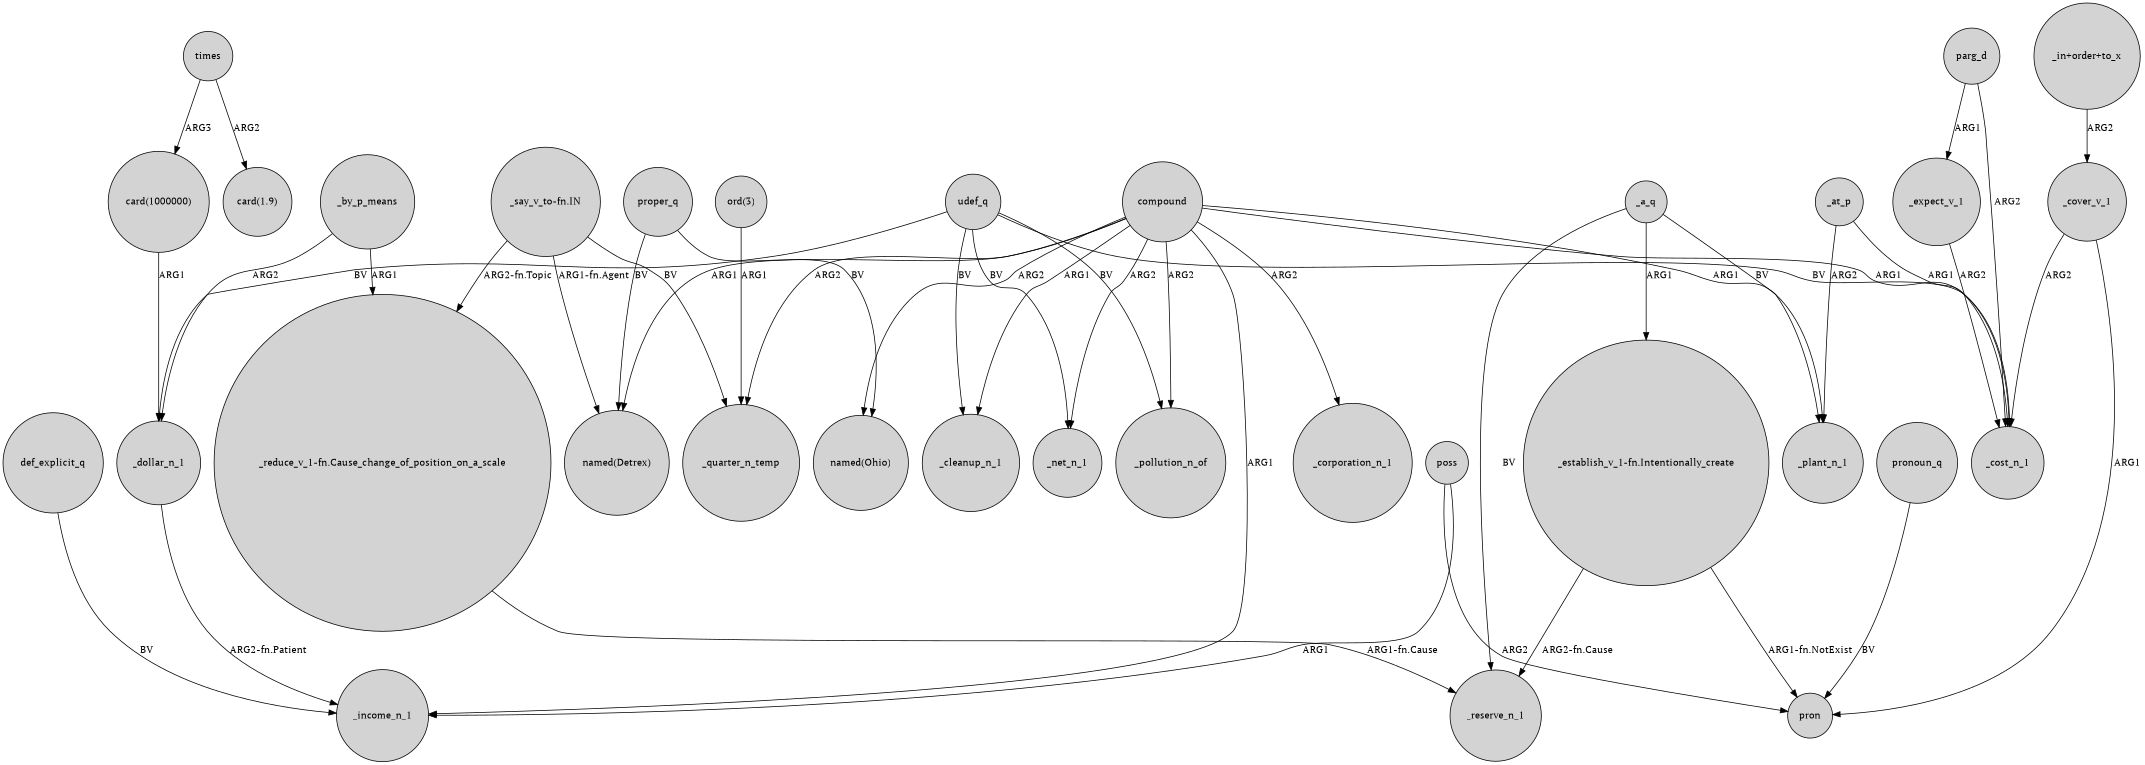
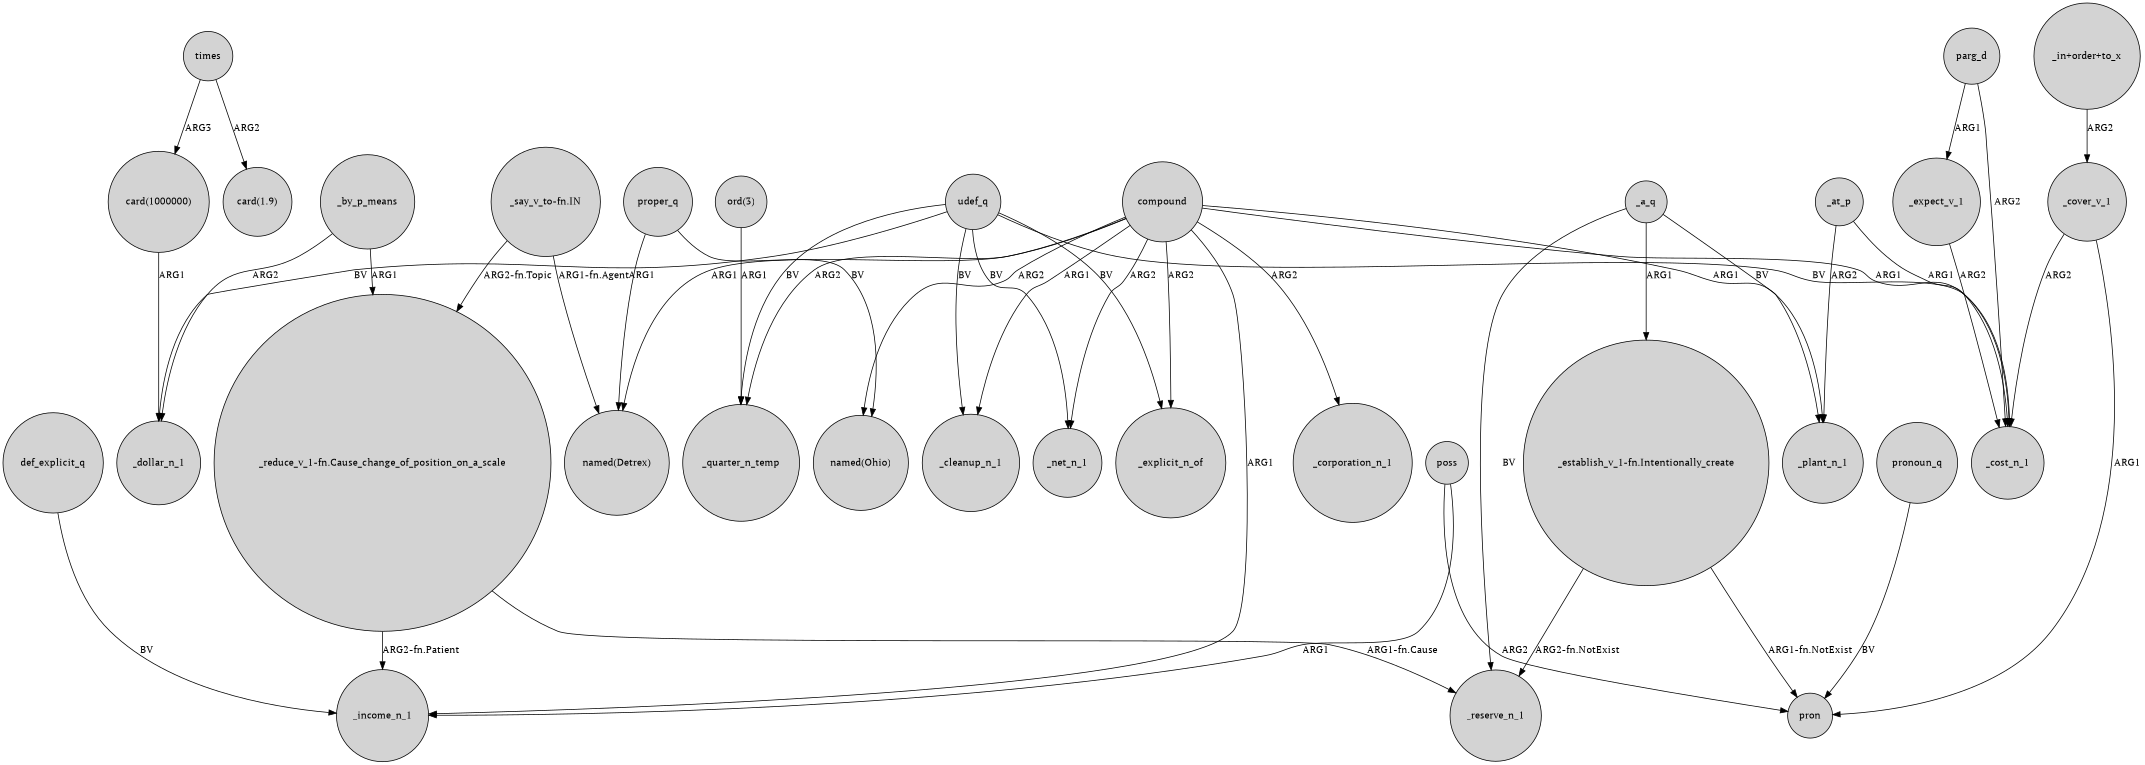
(642, 275) -> (642, 275)
(678, 298) -> (789, 267)
(1171, 463) -> (1171, 463)
(210, 634) -> (383, 647)
(1578, 650) -> (1578, 650)
